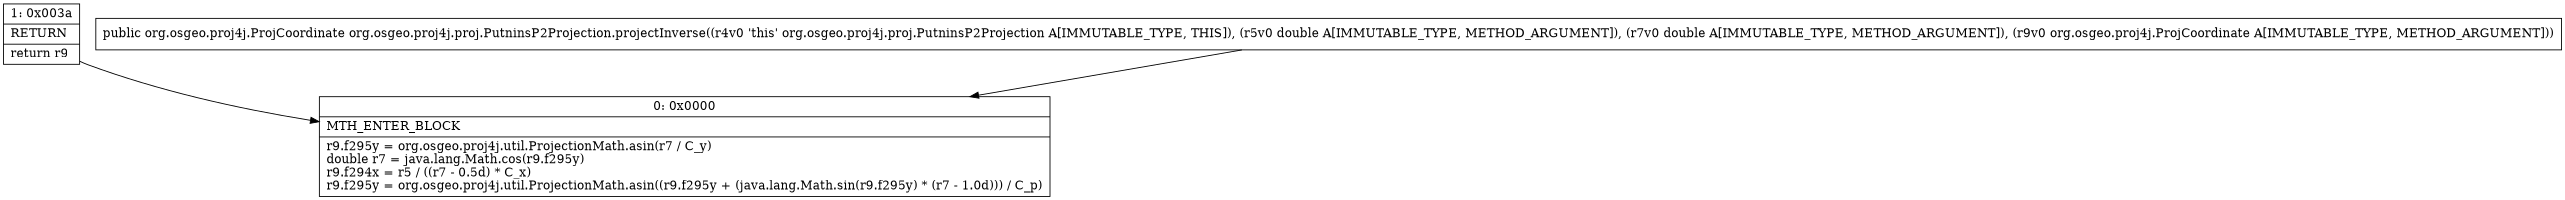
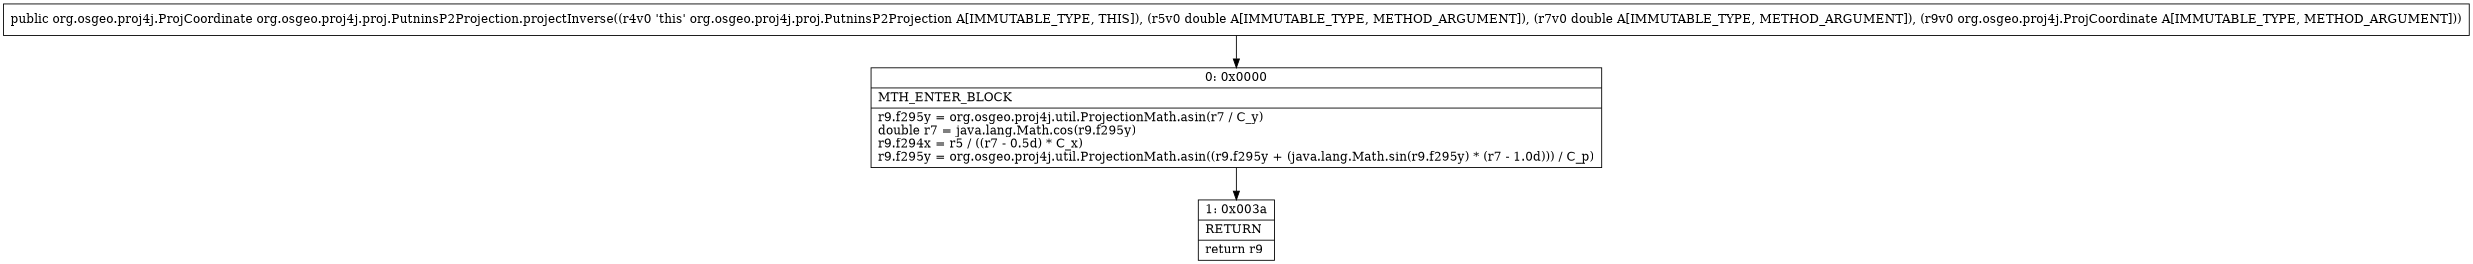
(194, 97) -> (1236, 179)
